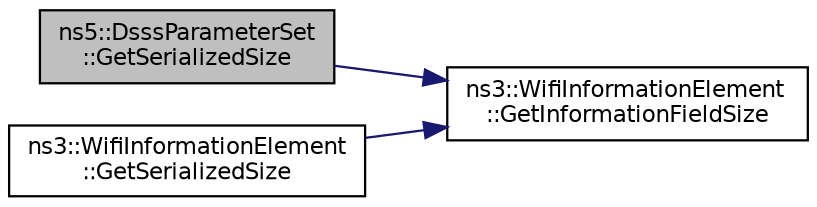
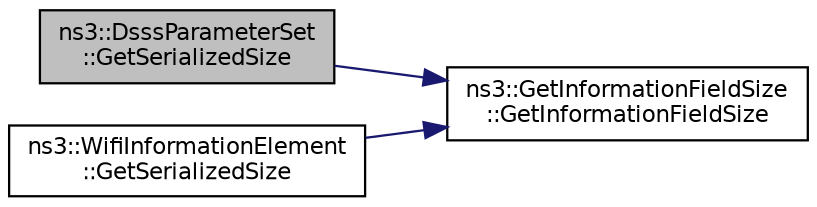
(187, 47) -> (187, 47)
(628, 104) -> (628, 104)
